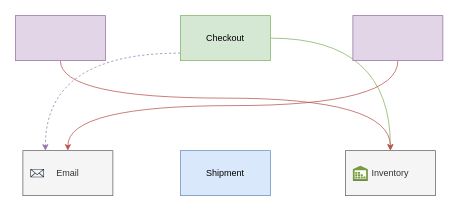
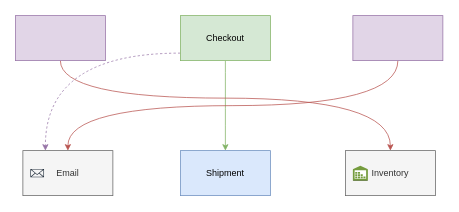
(355, 61) -> (225, 103)
